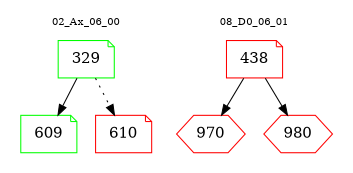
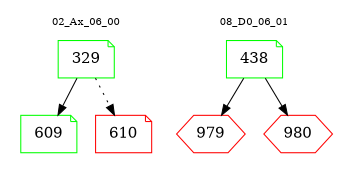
(255, 59) -> (255, 59)
(211, 134) -> (211, 134)
